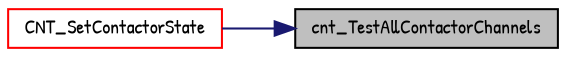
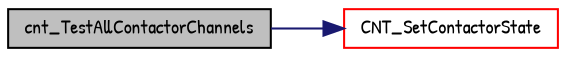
(248, 29) -> (297, 29)
